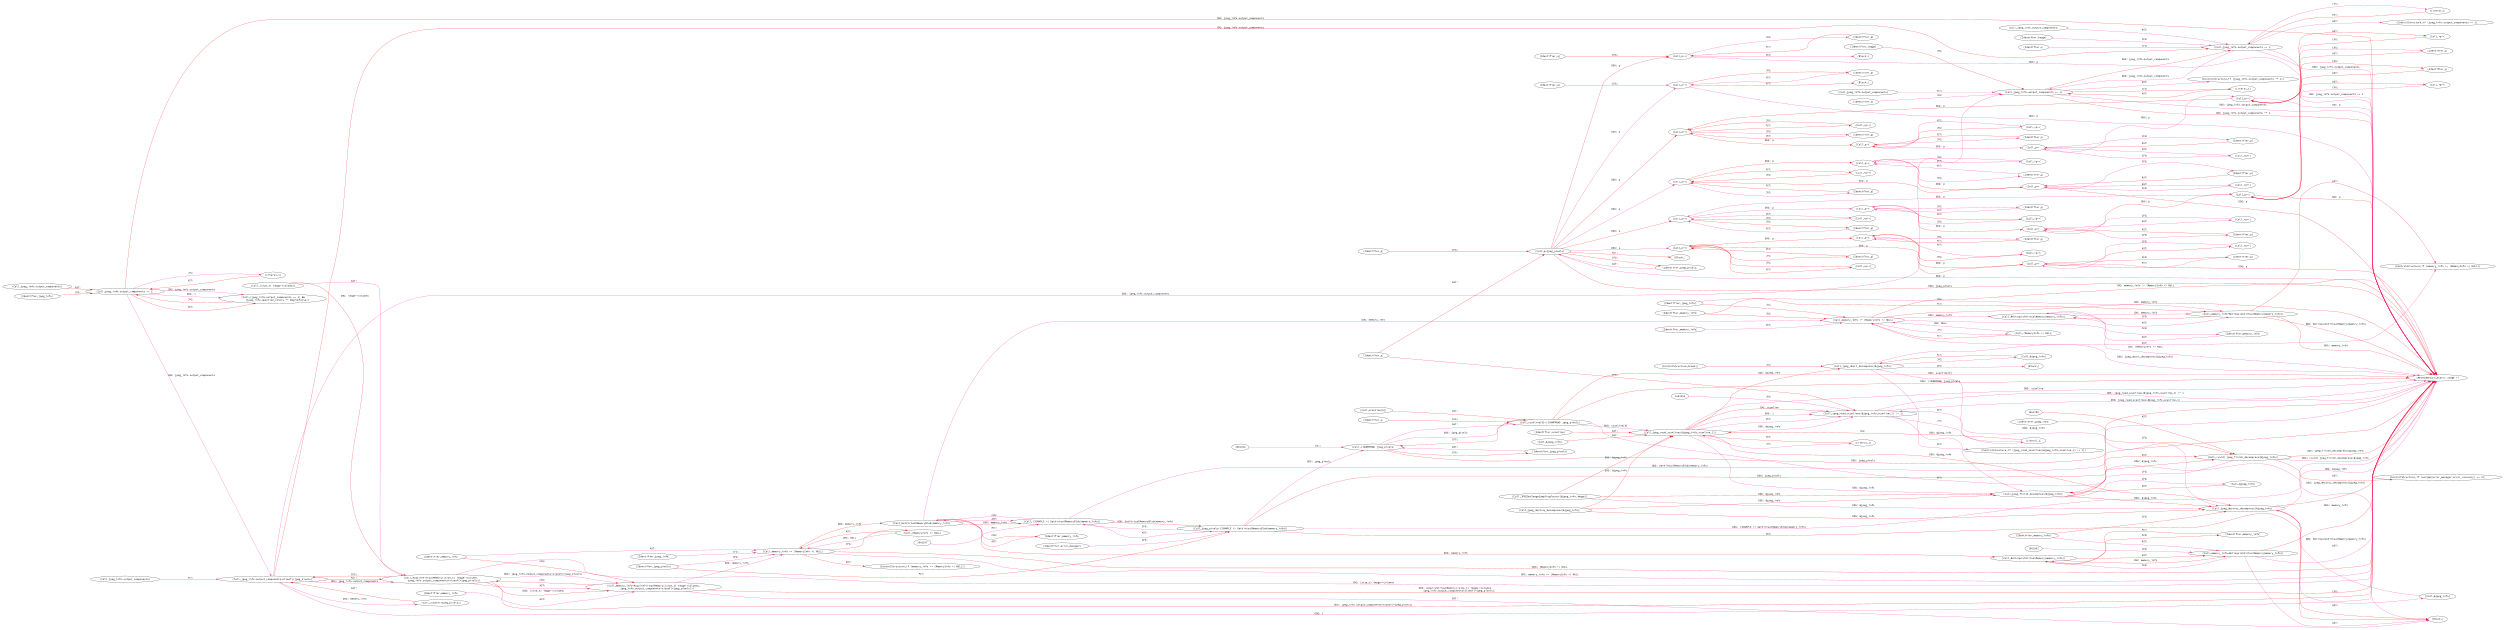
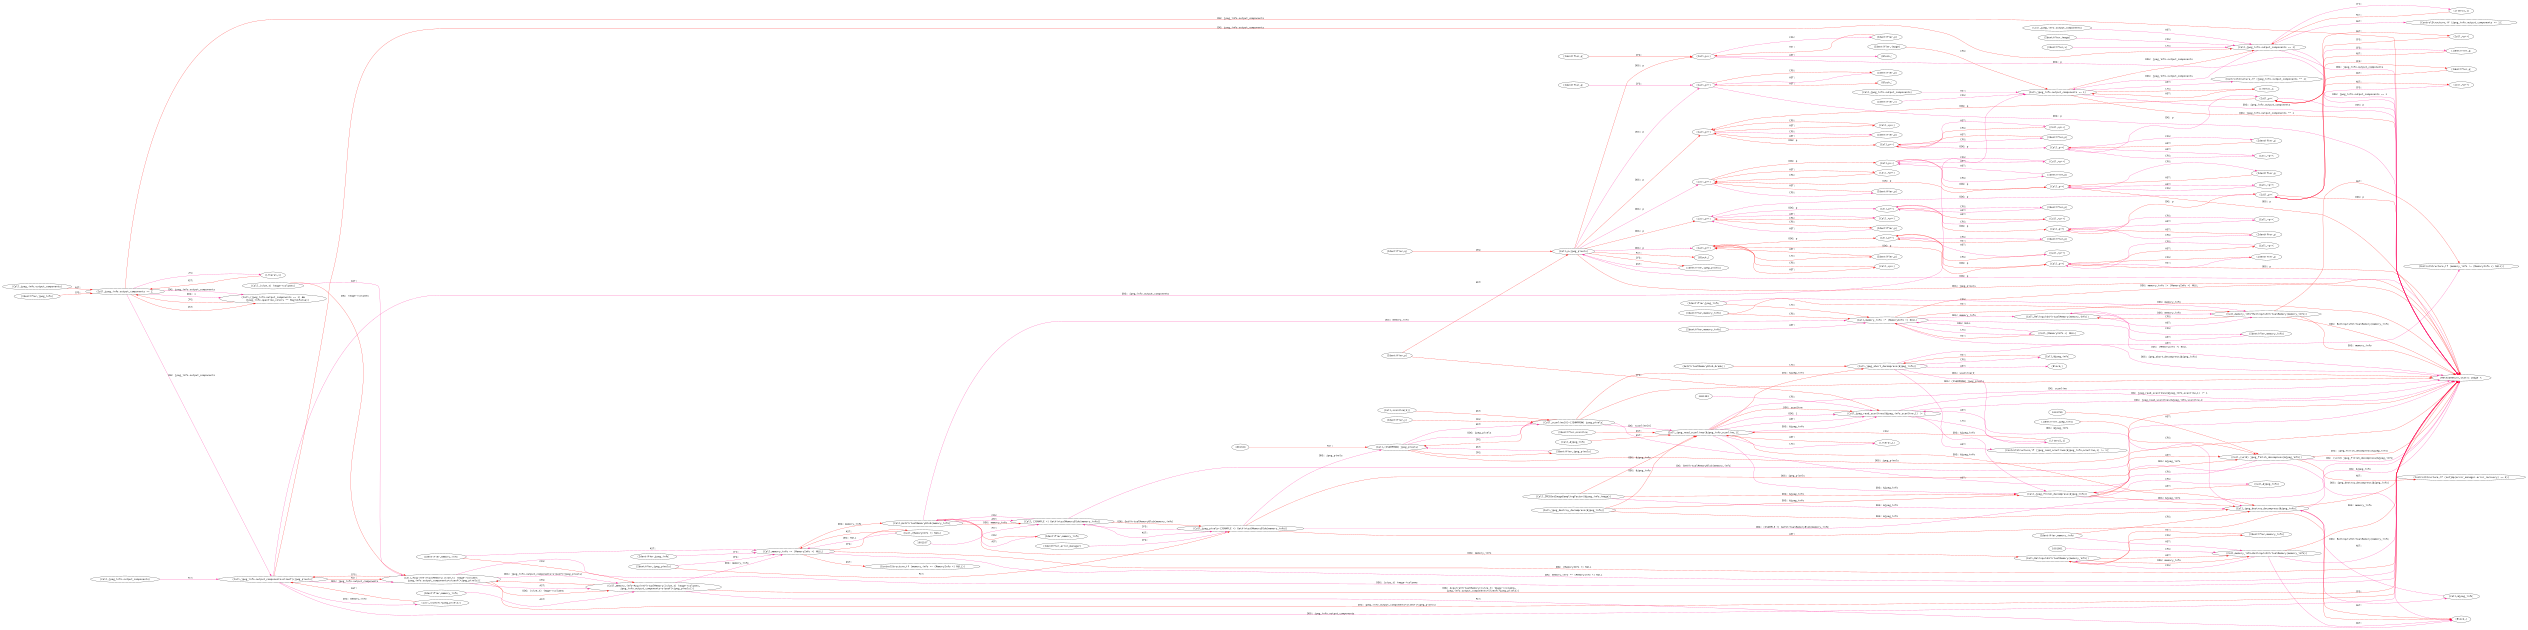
(1680, 366) -> (1704, 366)
(1319, 614) -> (1331, 614)
